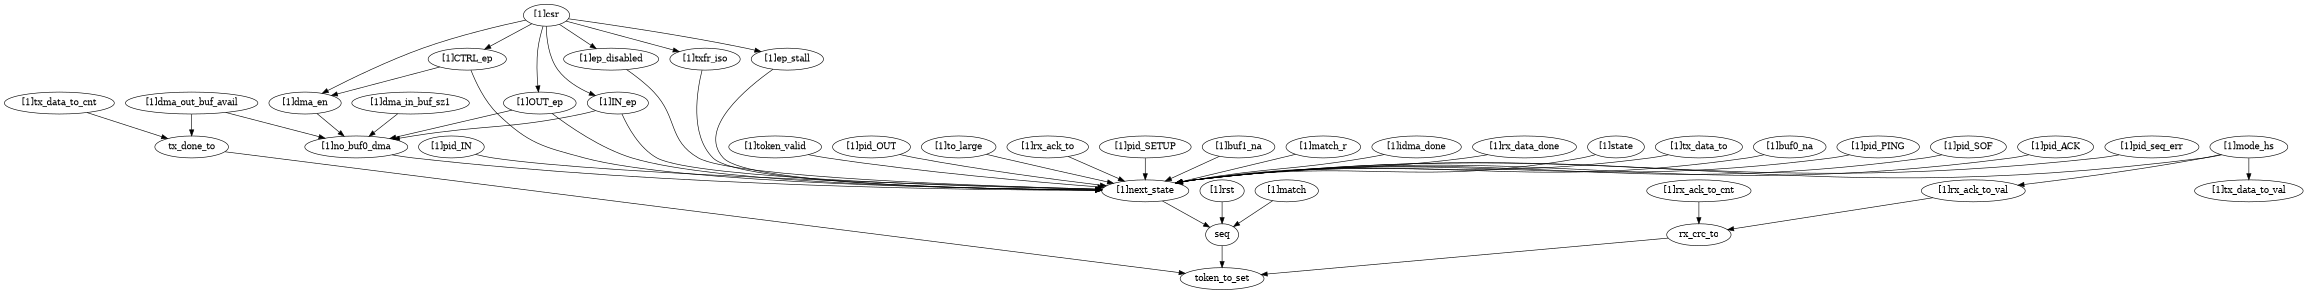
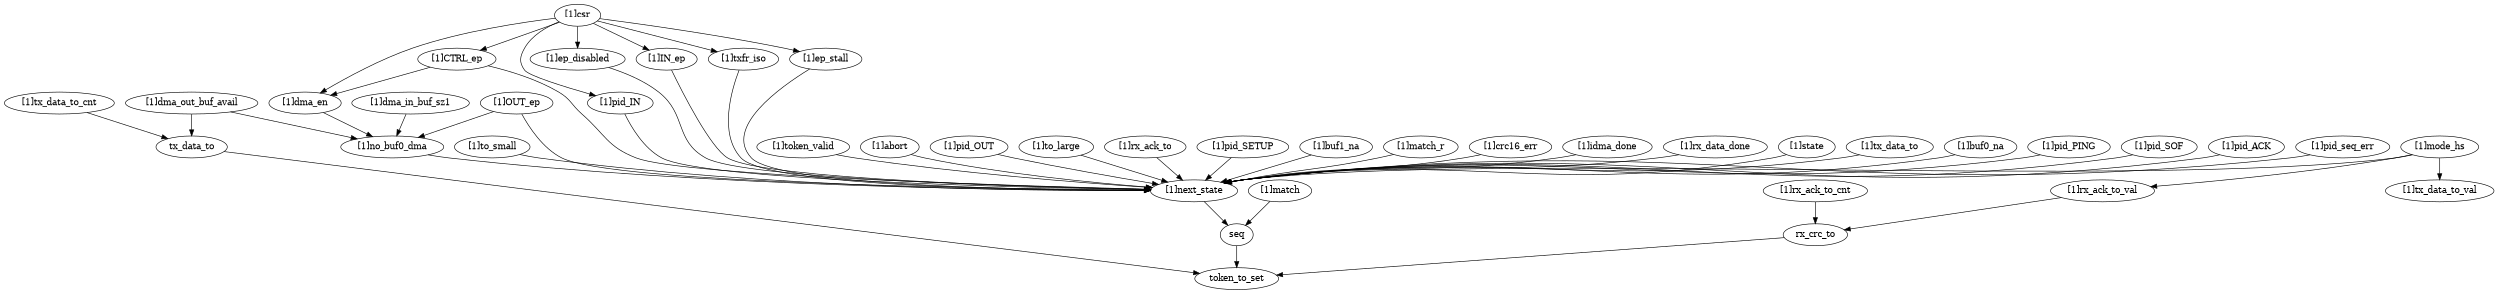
(537, 56) -> (525, 71)
(498, 126) -> none
(192, 147) -> (192, 147)
none -> (492, 147)
none -> (890, 147)
none -> (1510, 147)
(1222, 191) -> none
